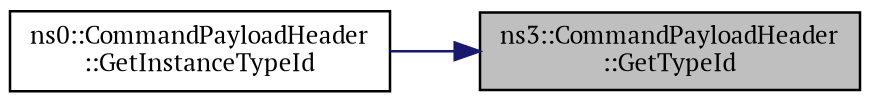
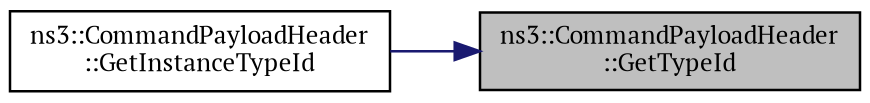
(200, 51) -> (200, 51)
